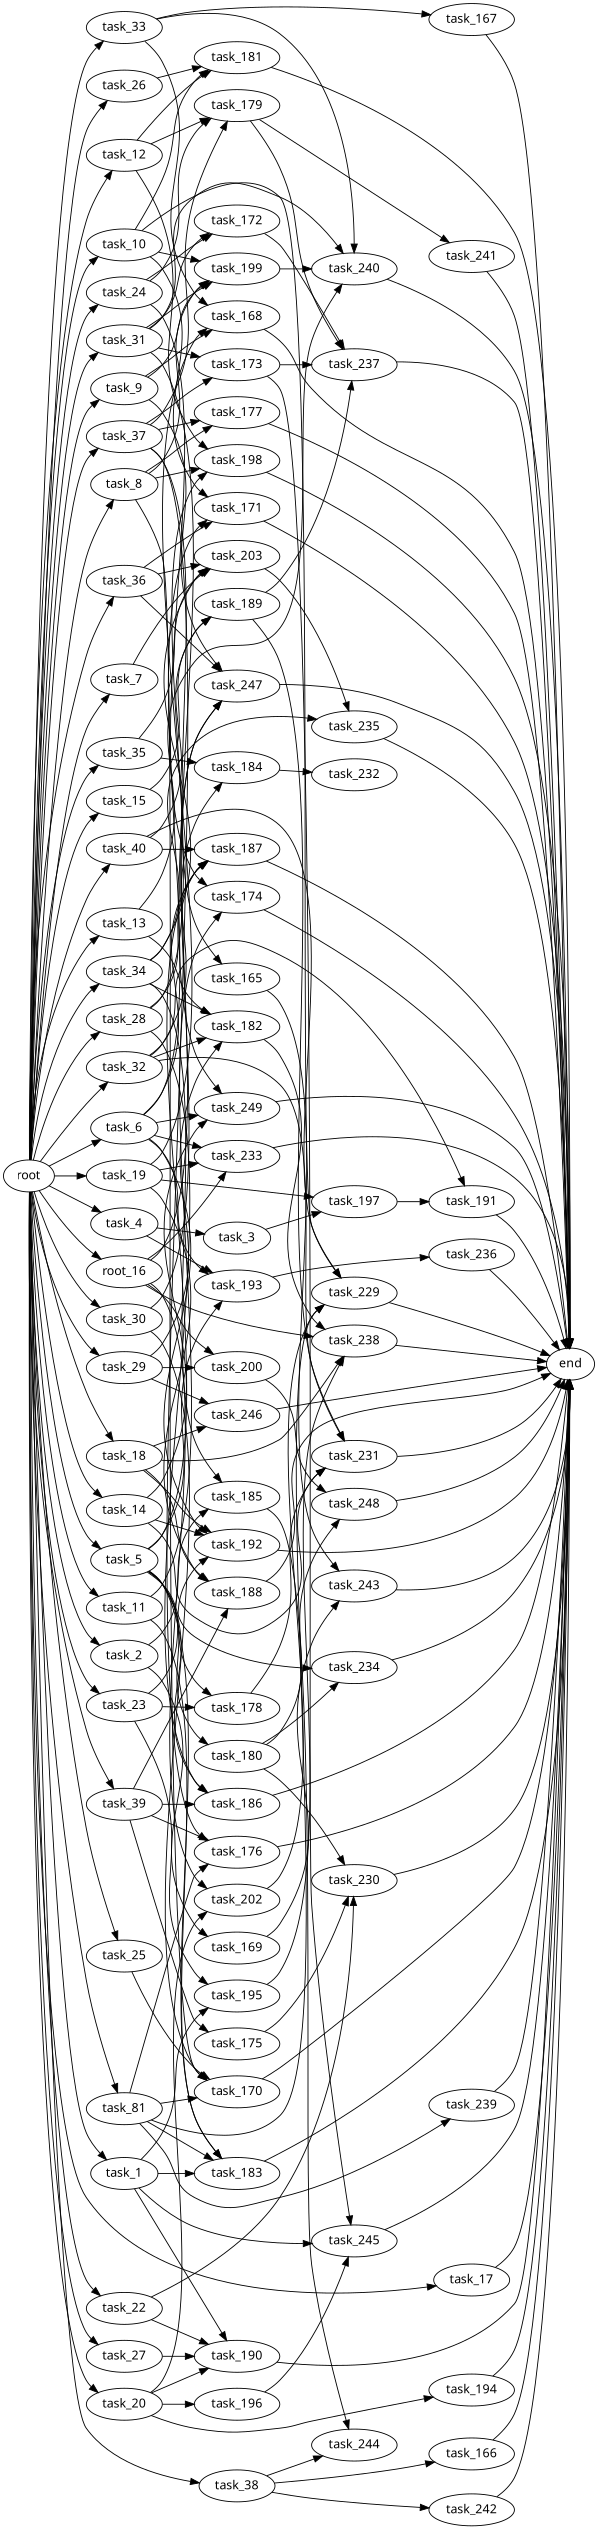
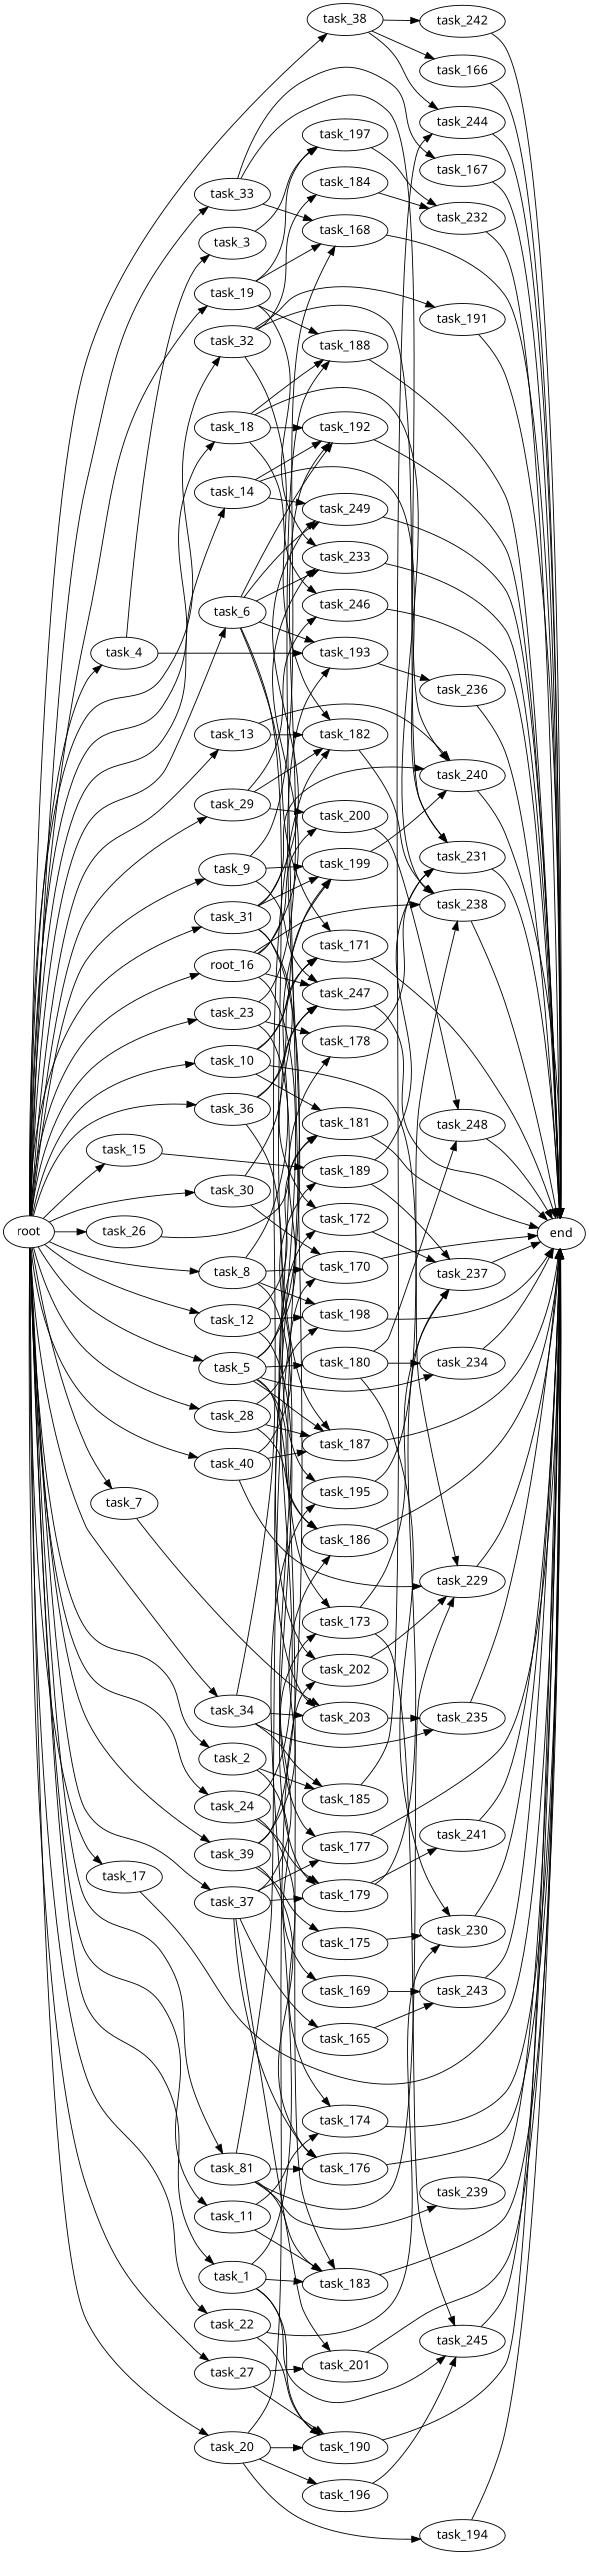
none -> (555, 667)
none -> (549, 715)
(124, 753) -> none
(409, 1202) -> (399, 170)
(124, 1956) -> none
none -> (345, 2366)
